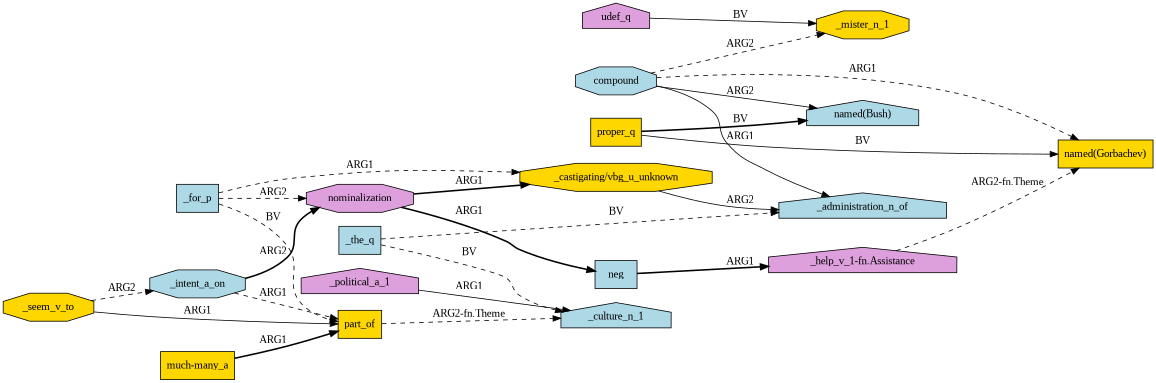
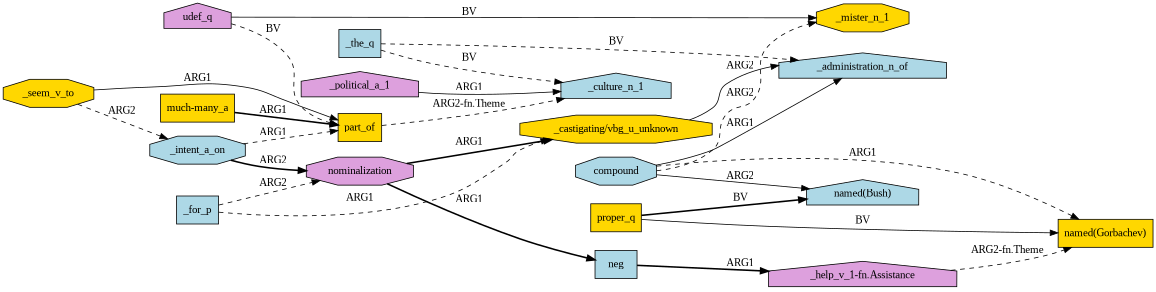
(286, 244) -> (293, 65)
